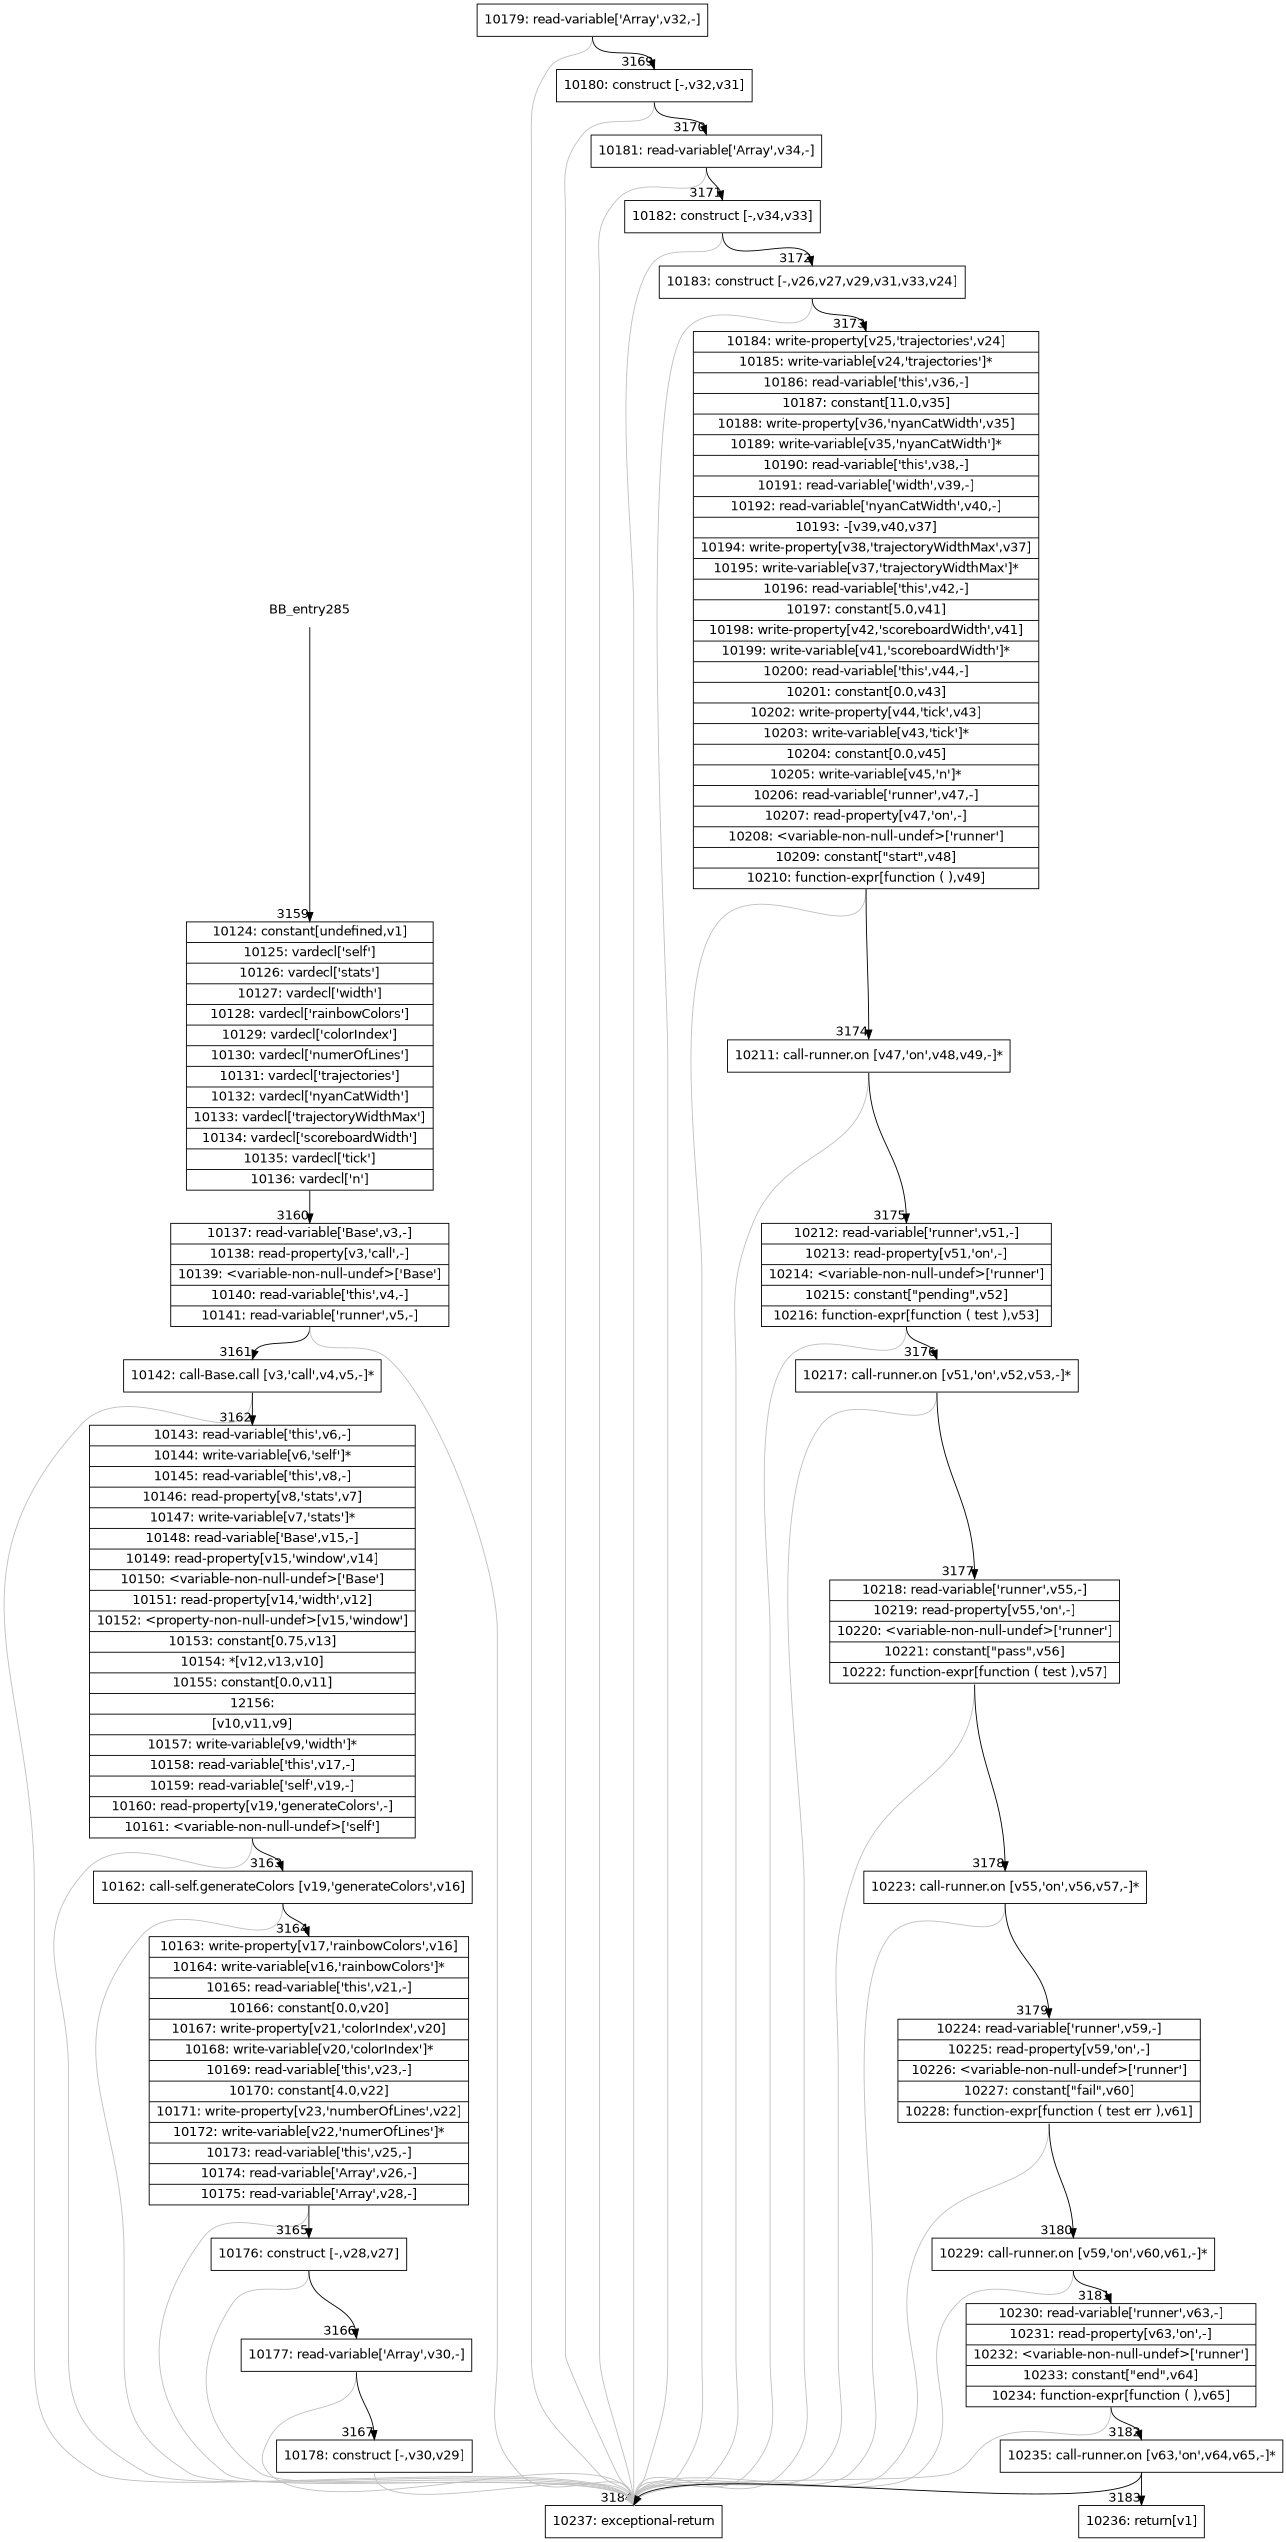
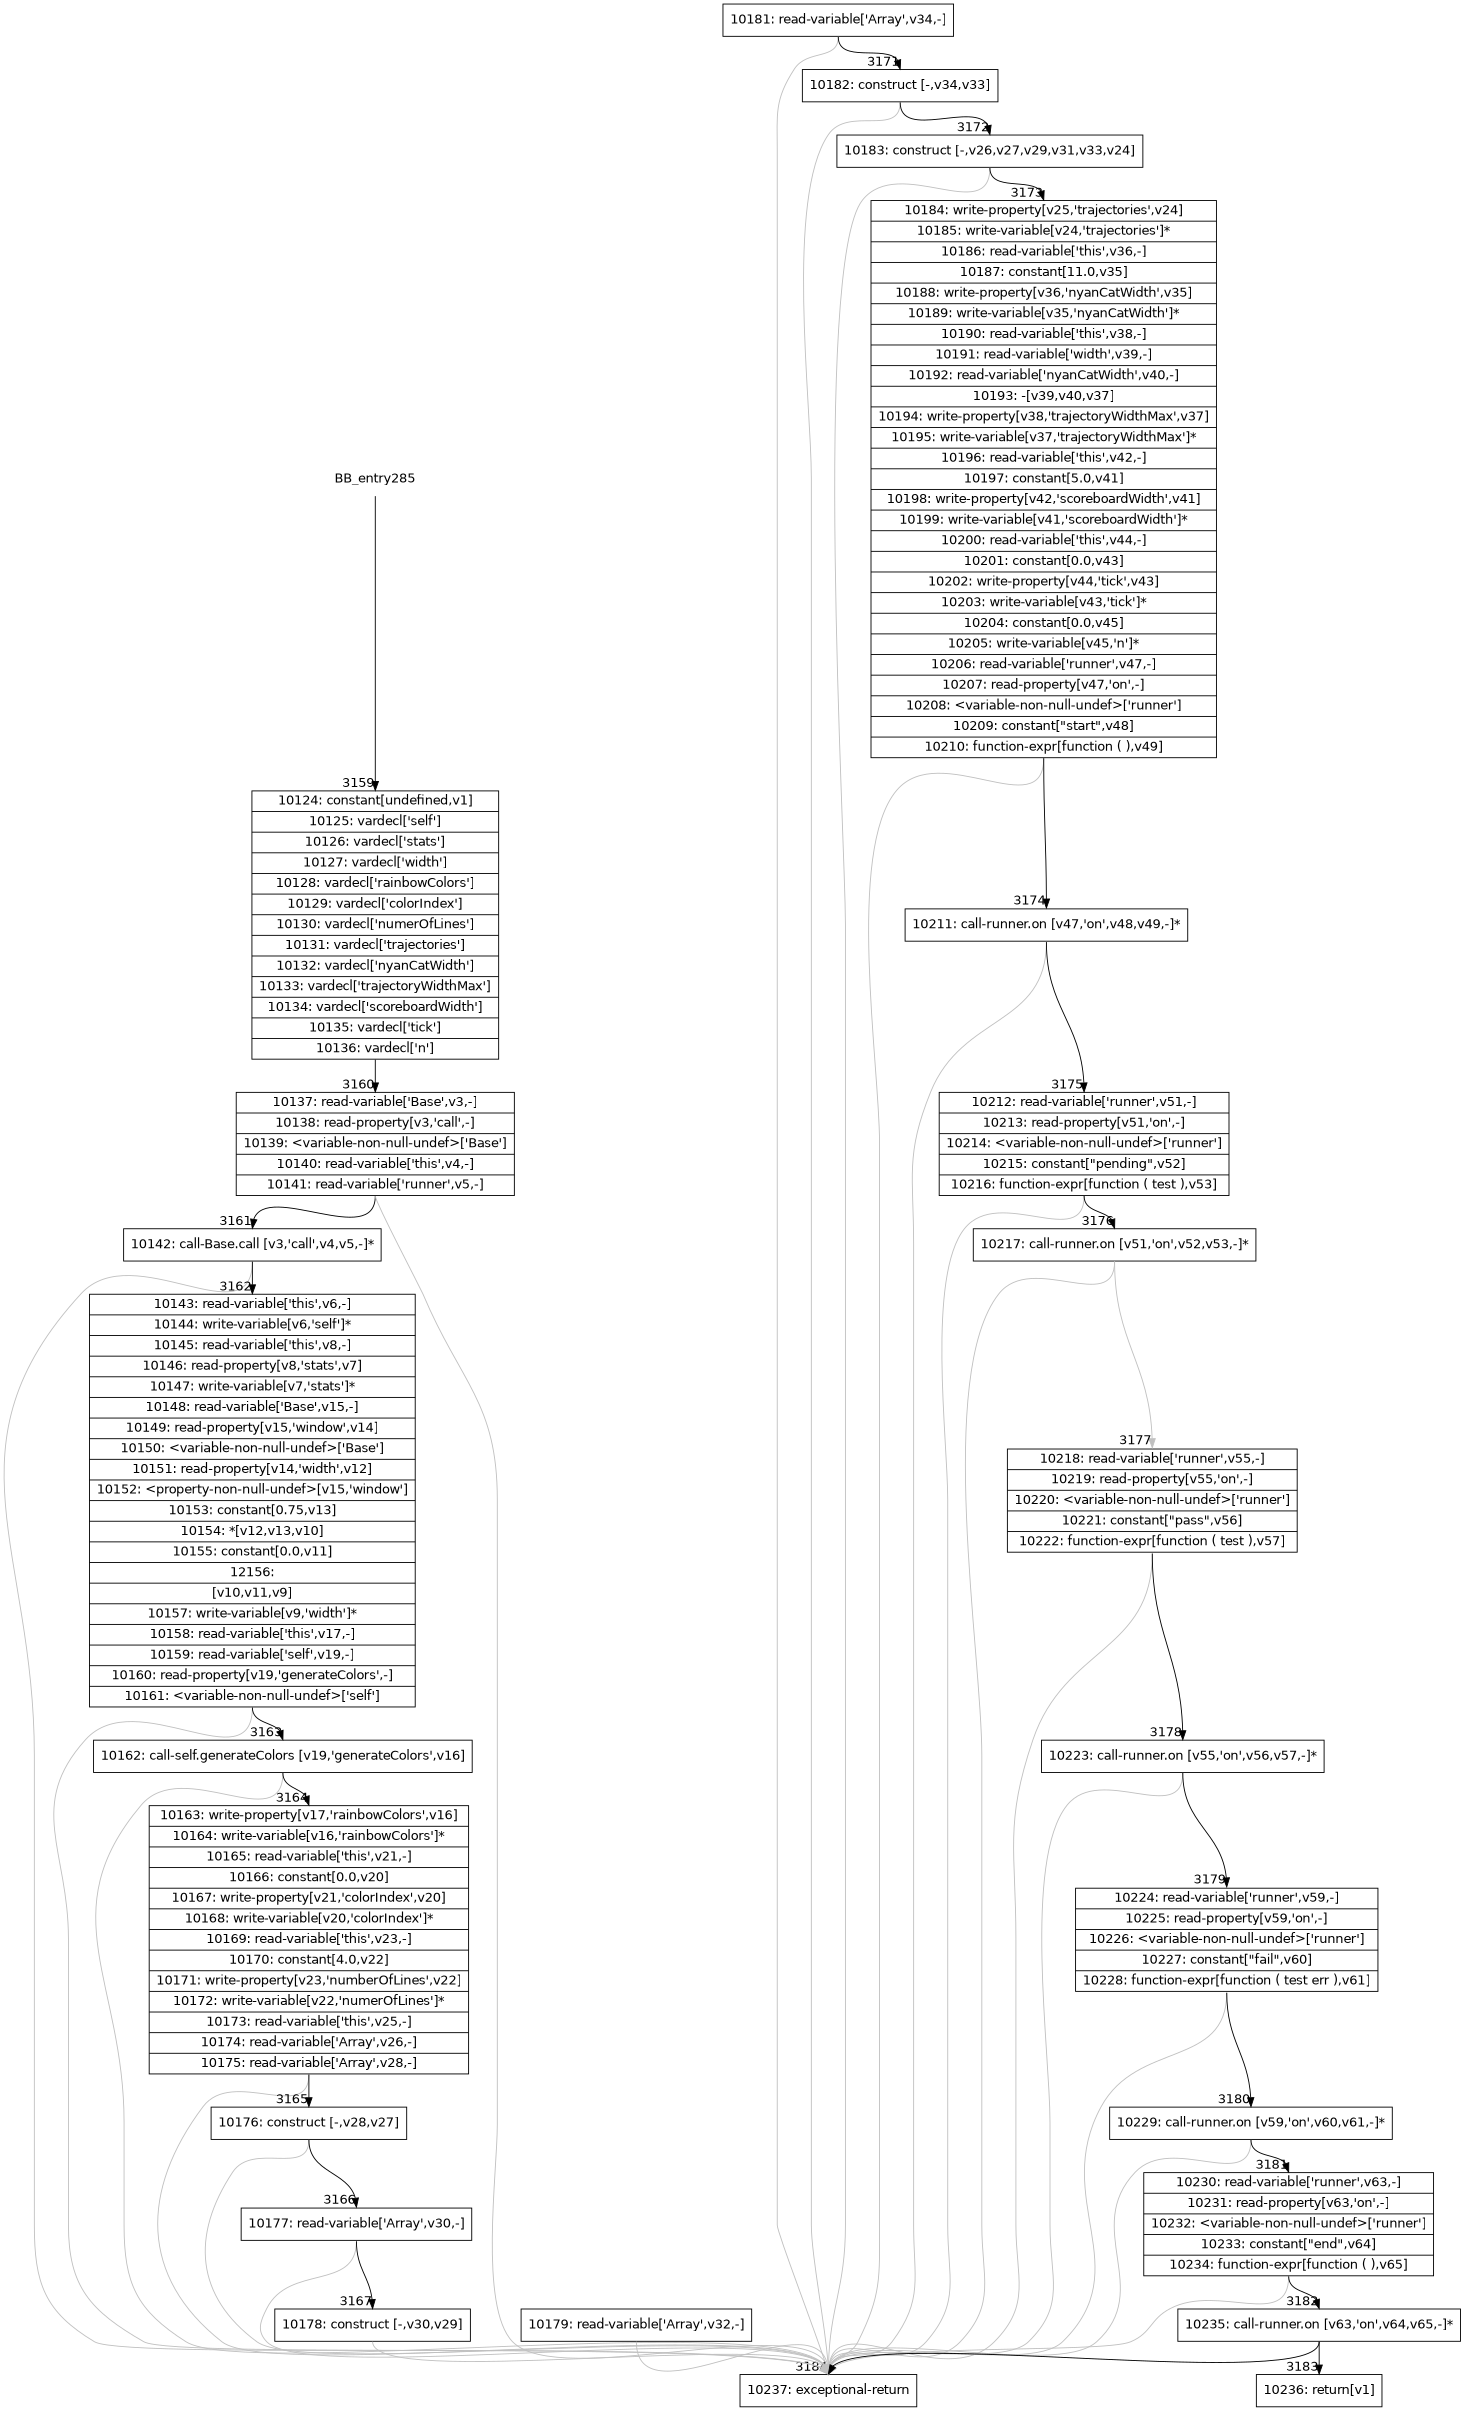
(654, 86) -> none
(954, 1481) -> (1132, 1350)
